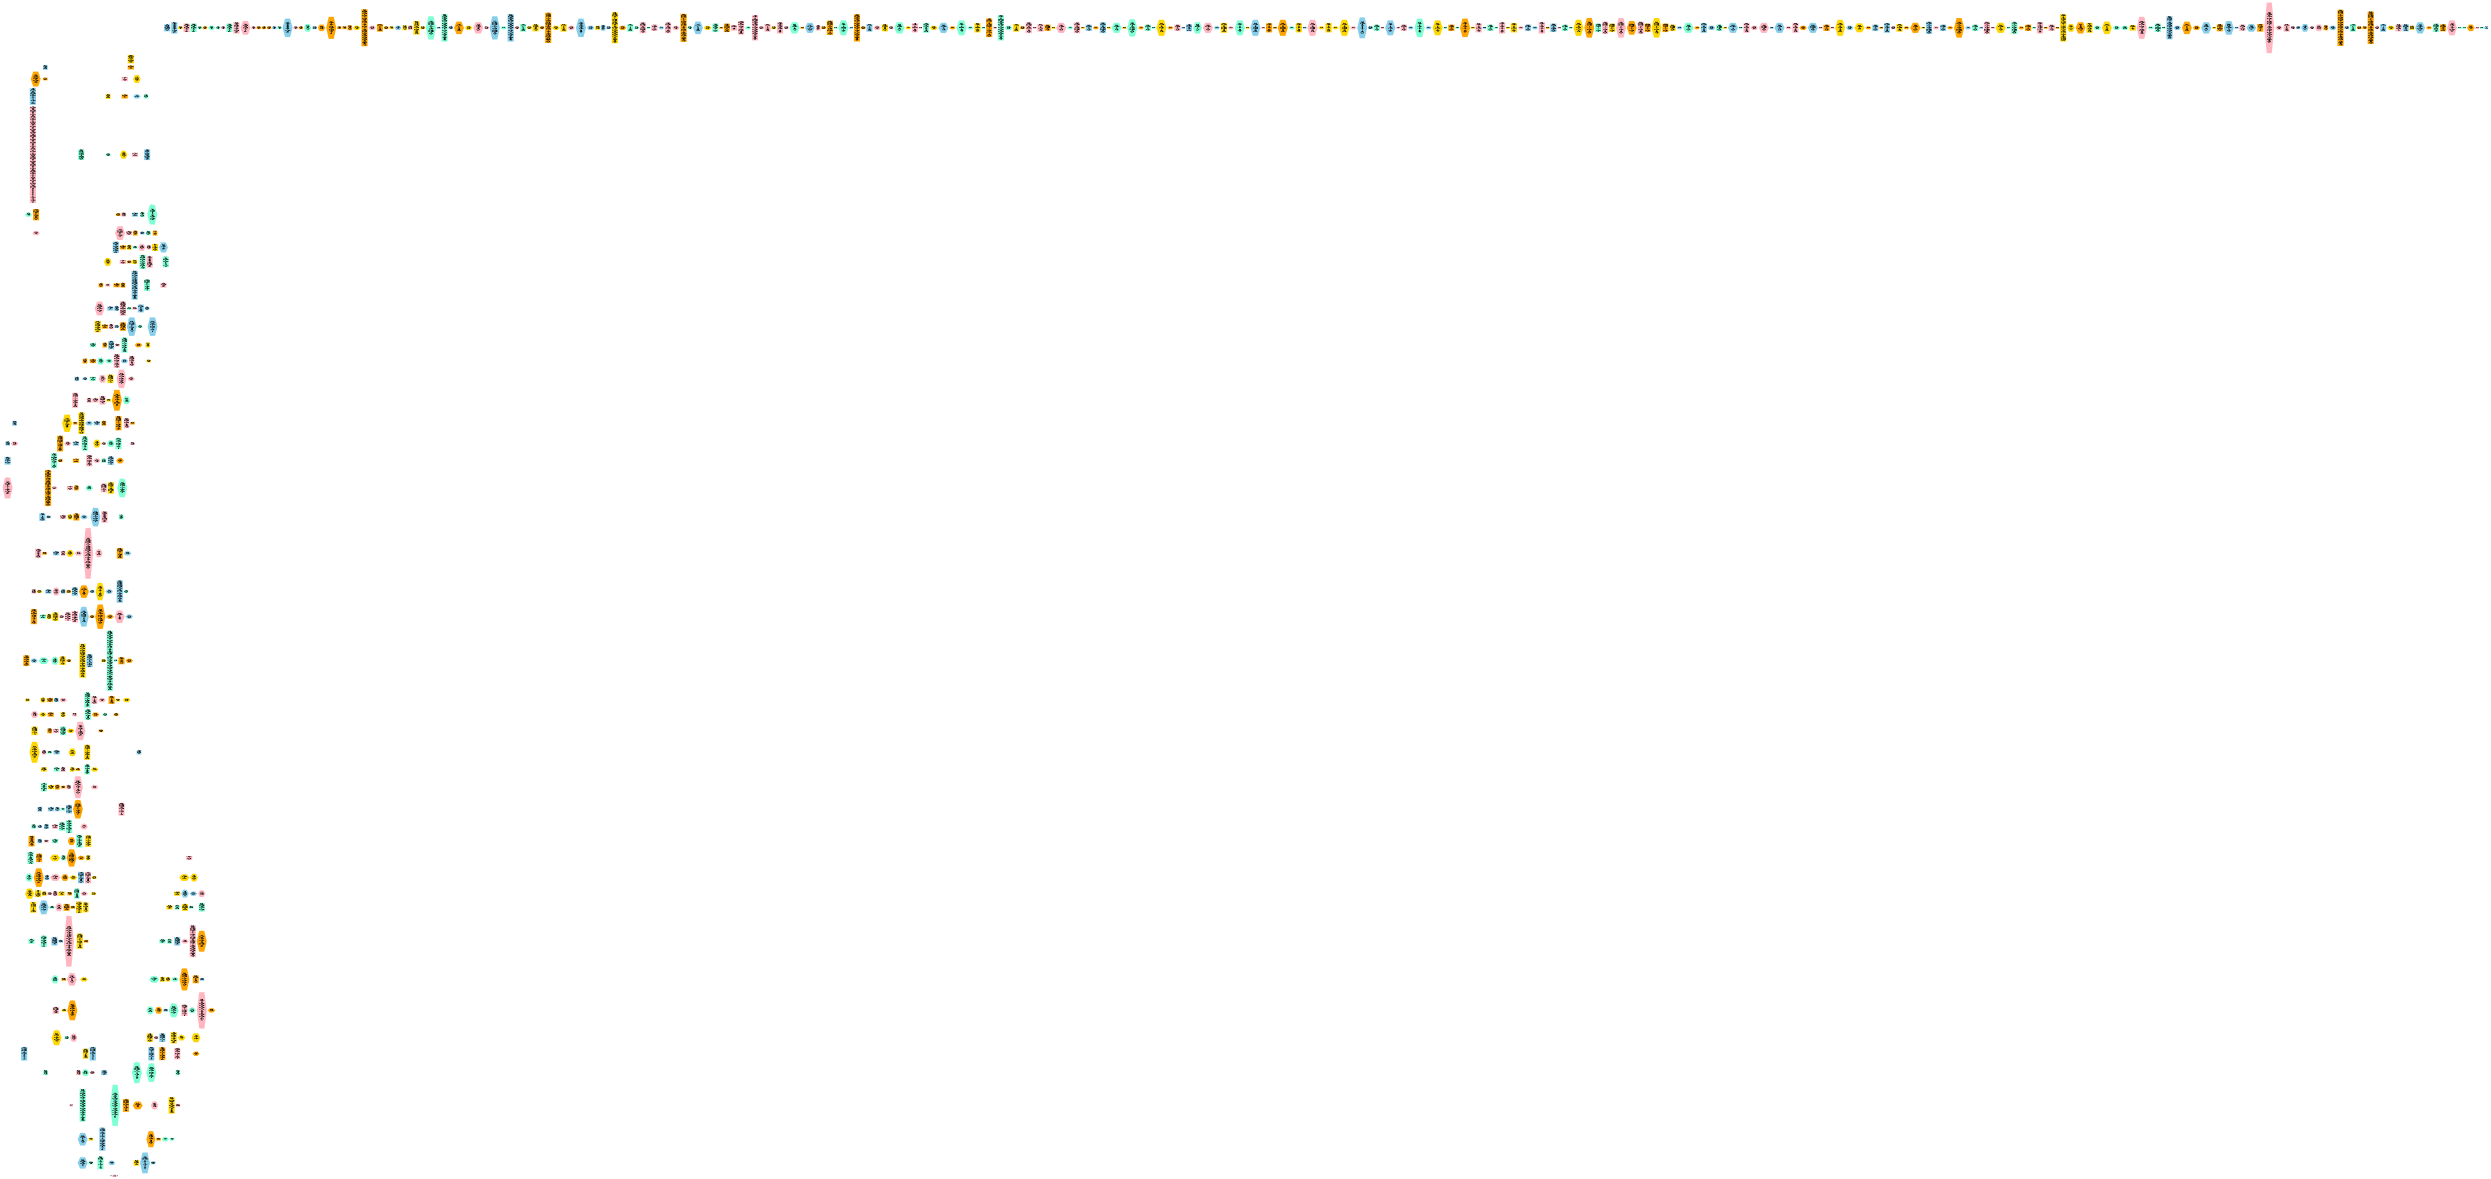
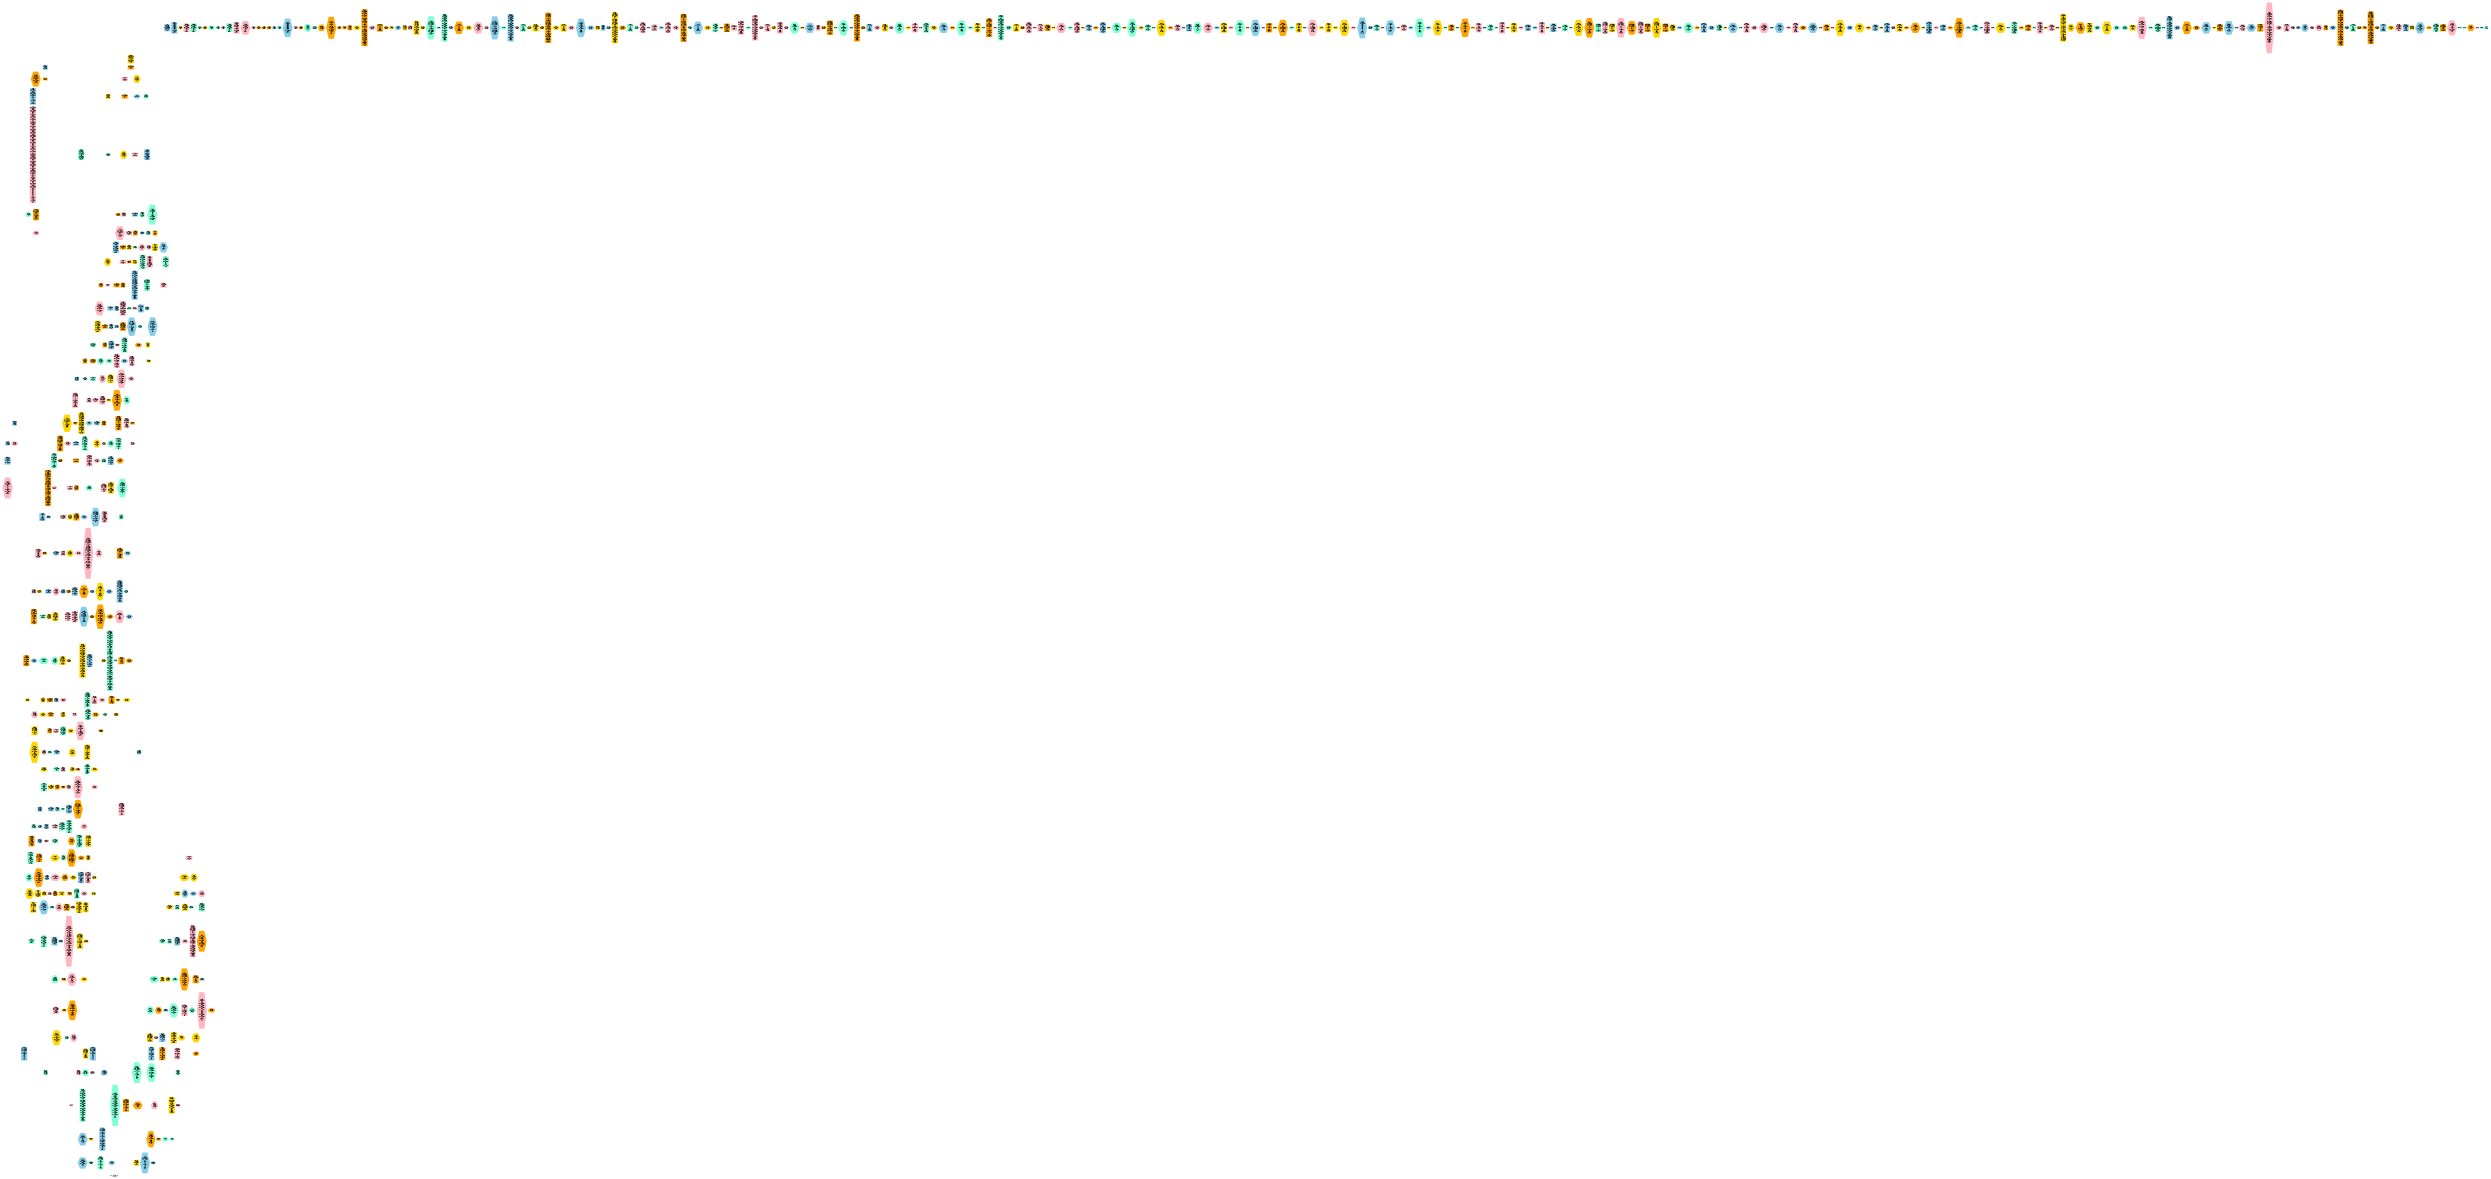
(2377, 28) -> (2377, 28)
(111, 327) -> (111, 327)
(62, 617) -> none
(55, 894) -> (55, 894)
